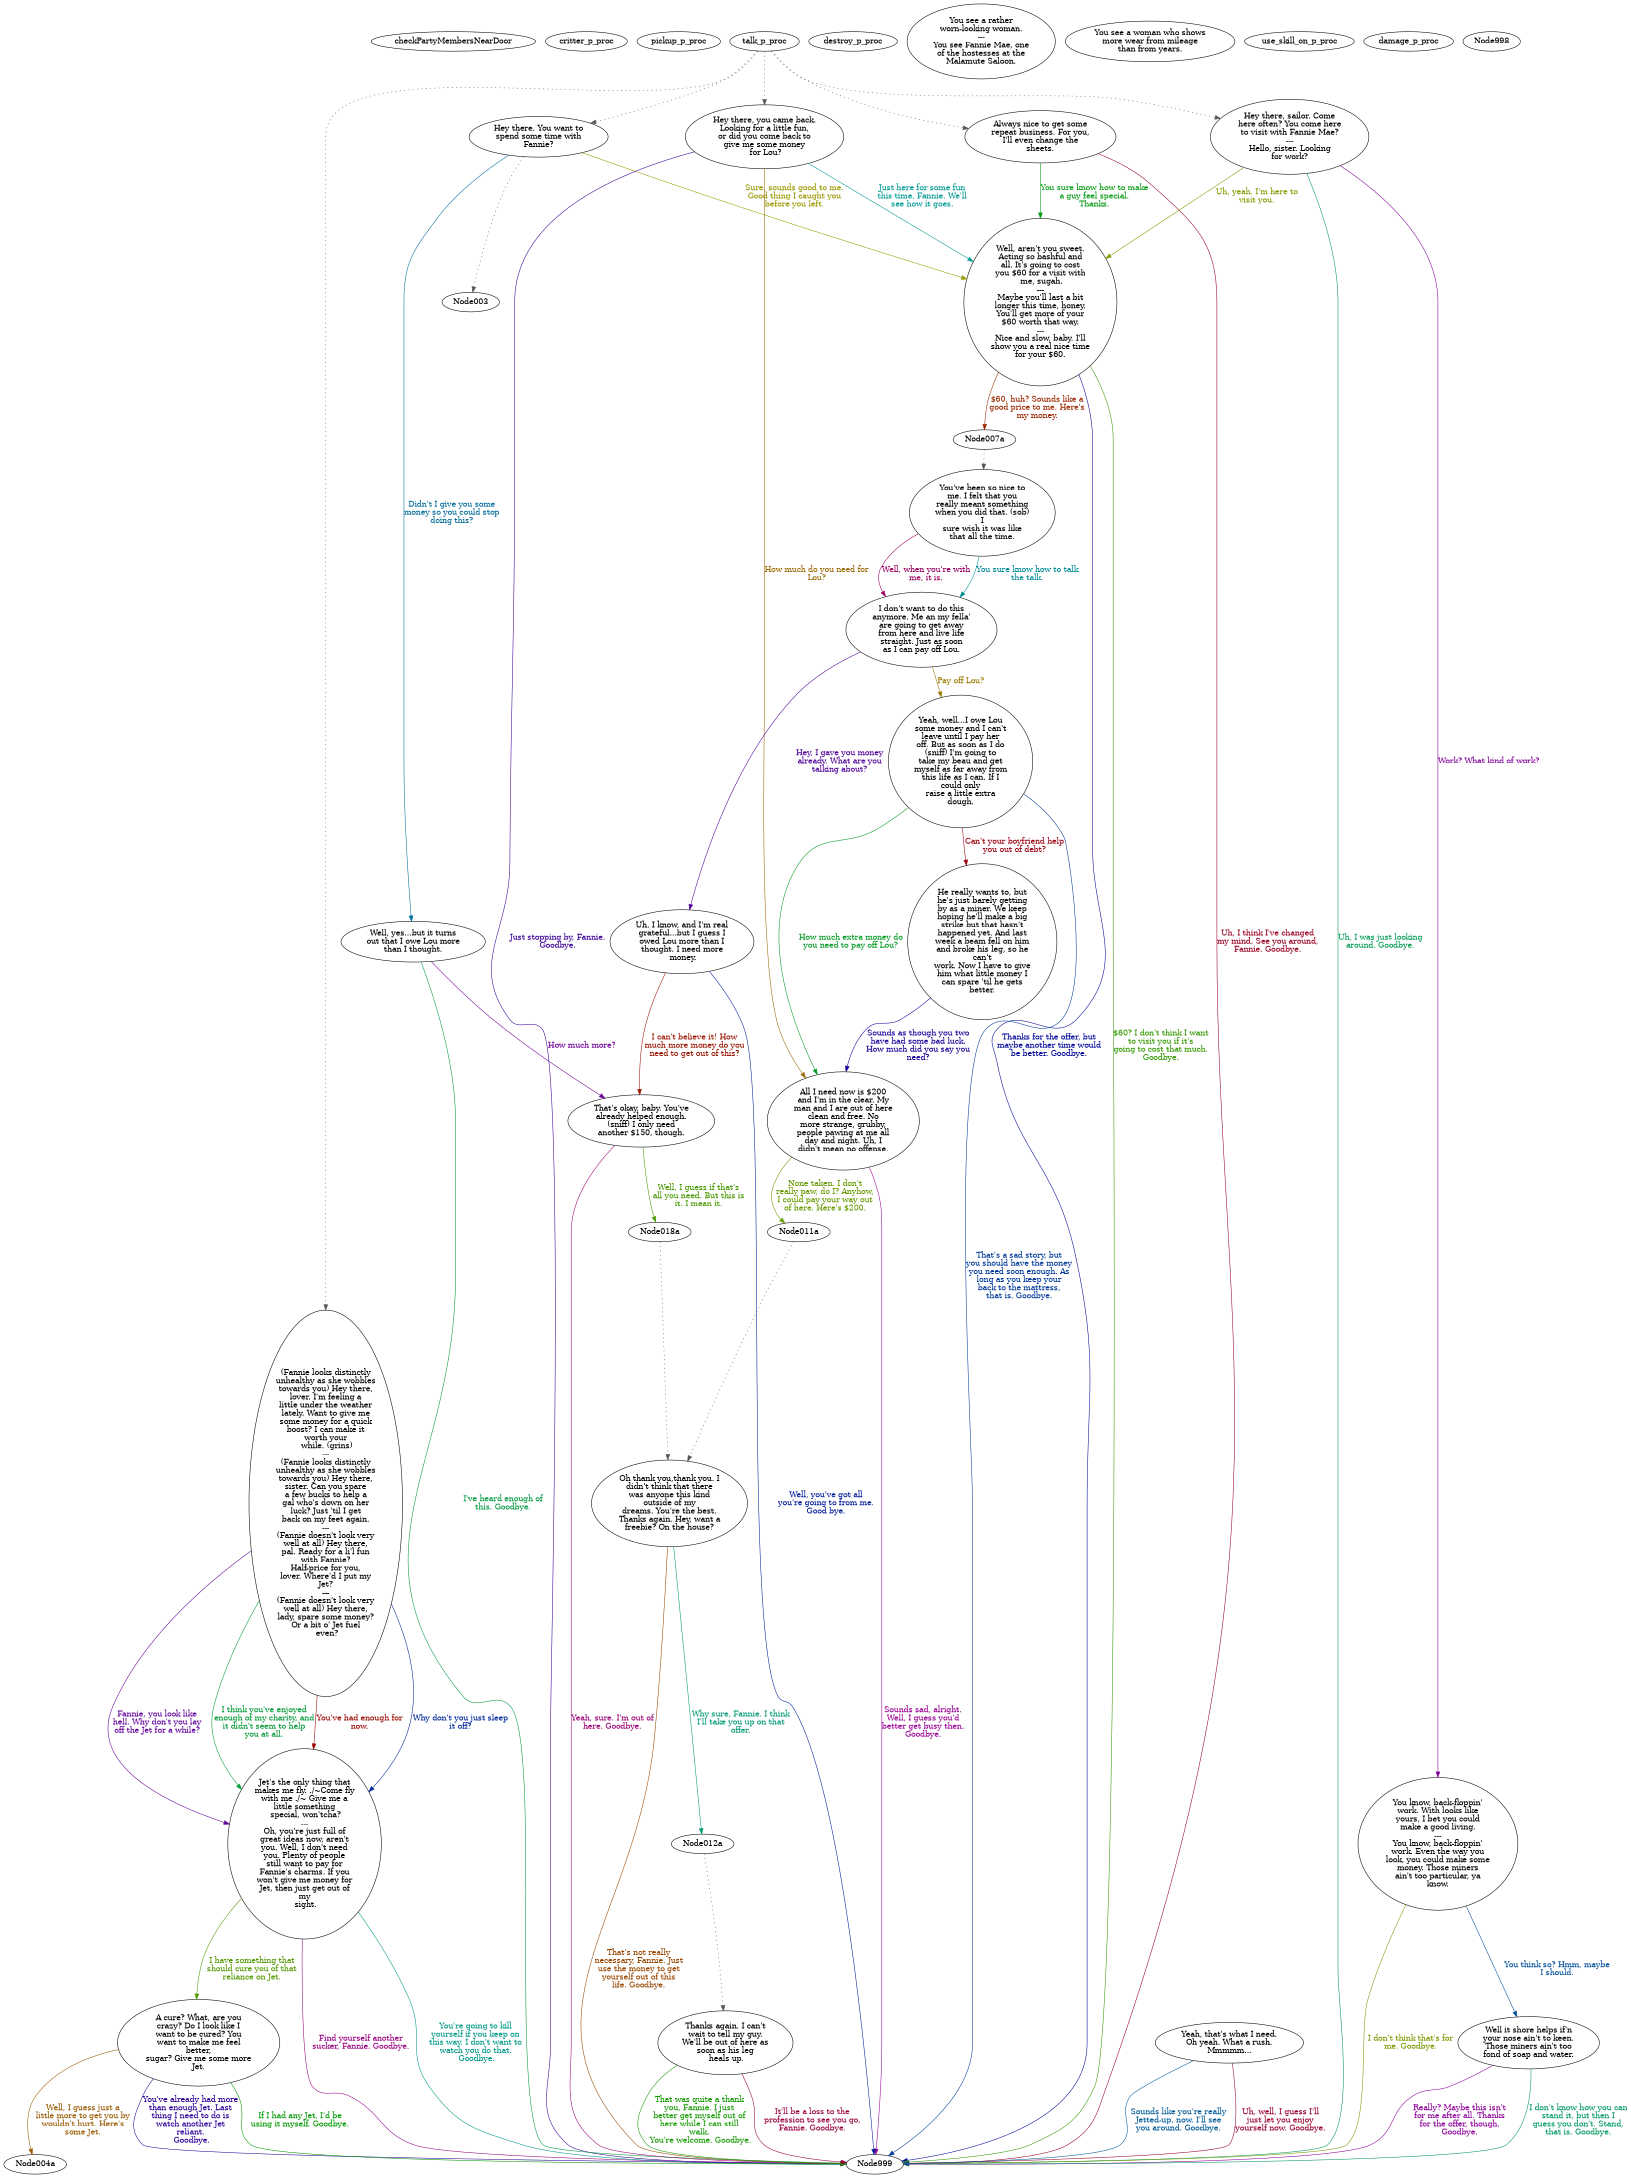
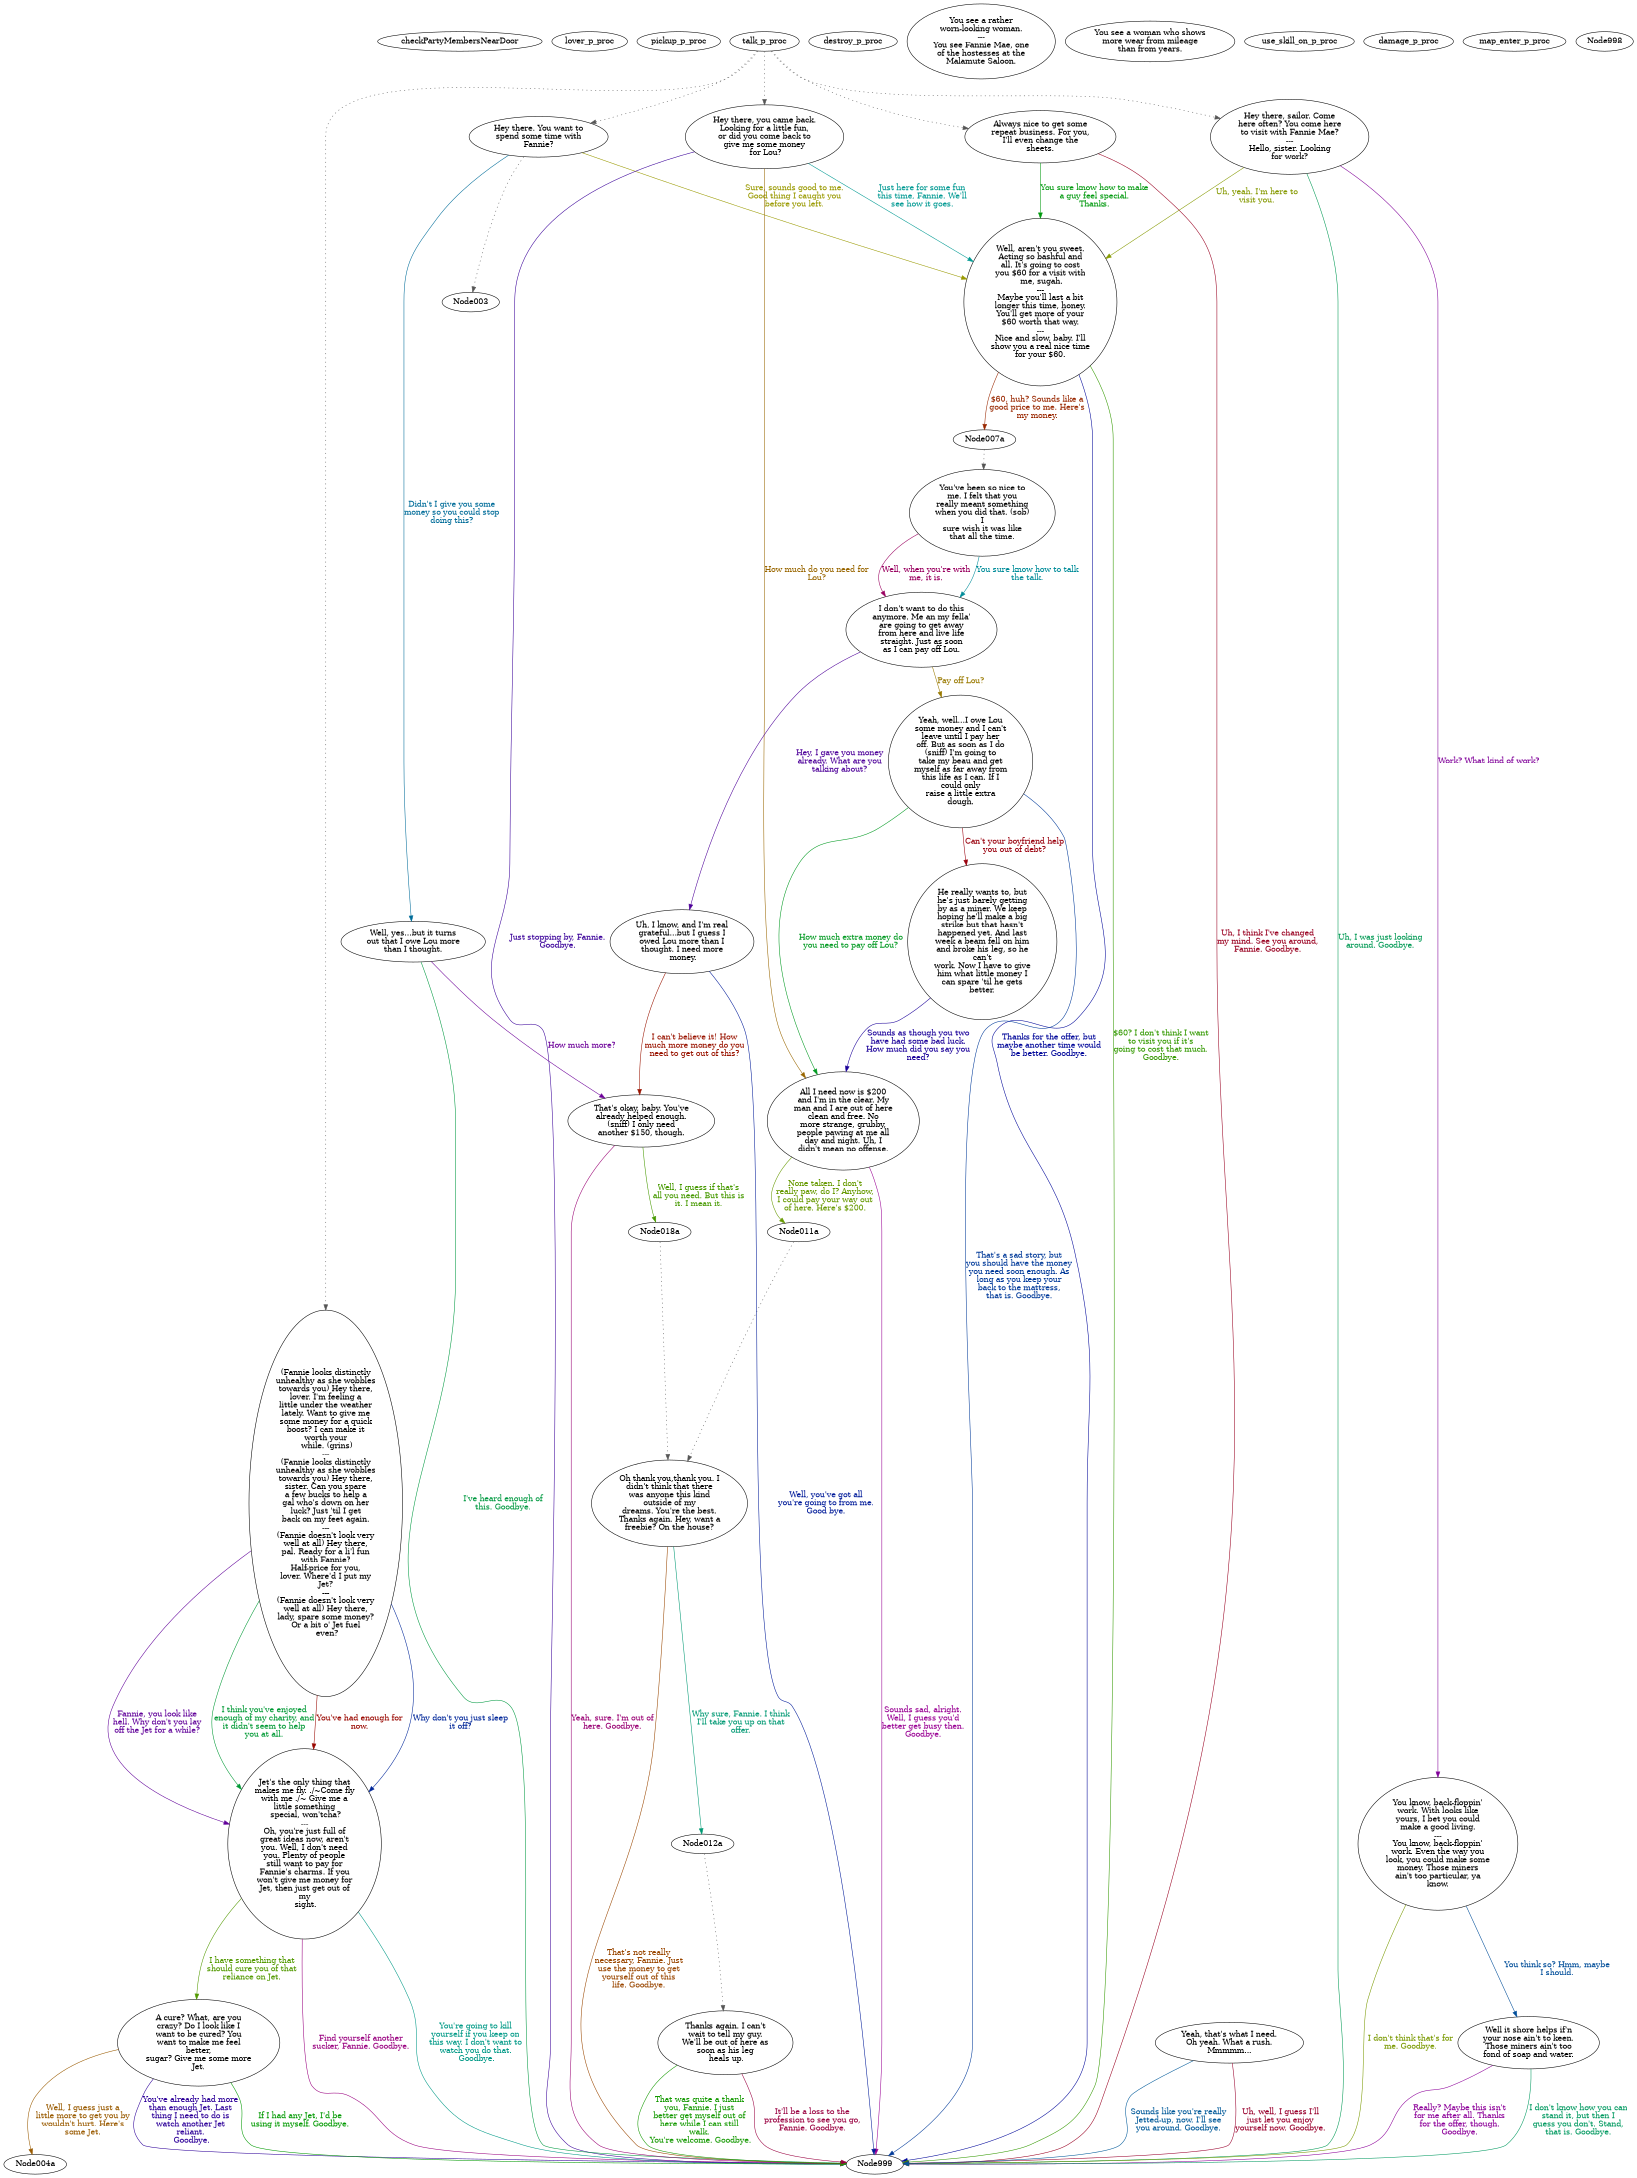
(586, 41) -> (590, 41)
none -> (1514, 41)
